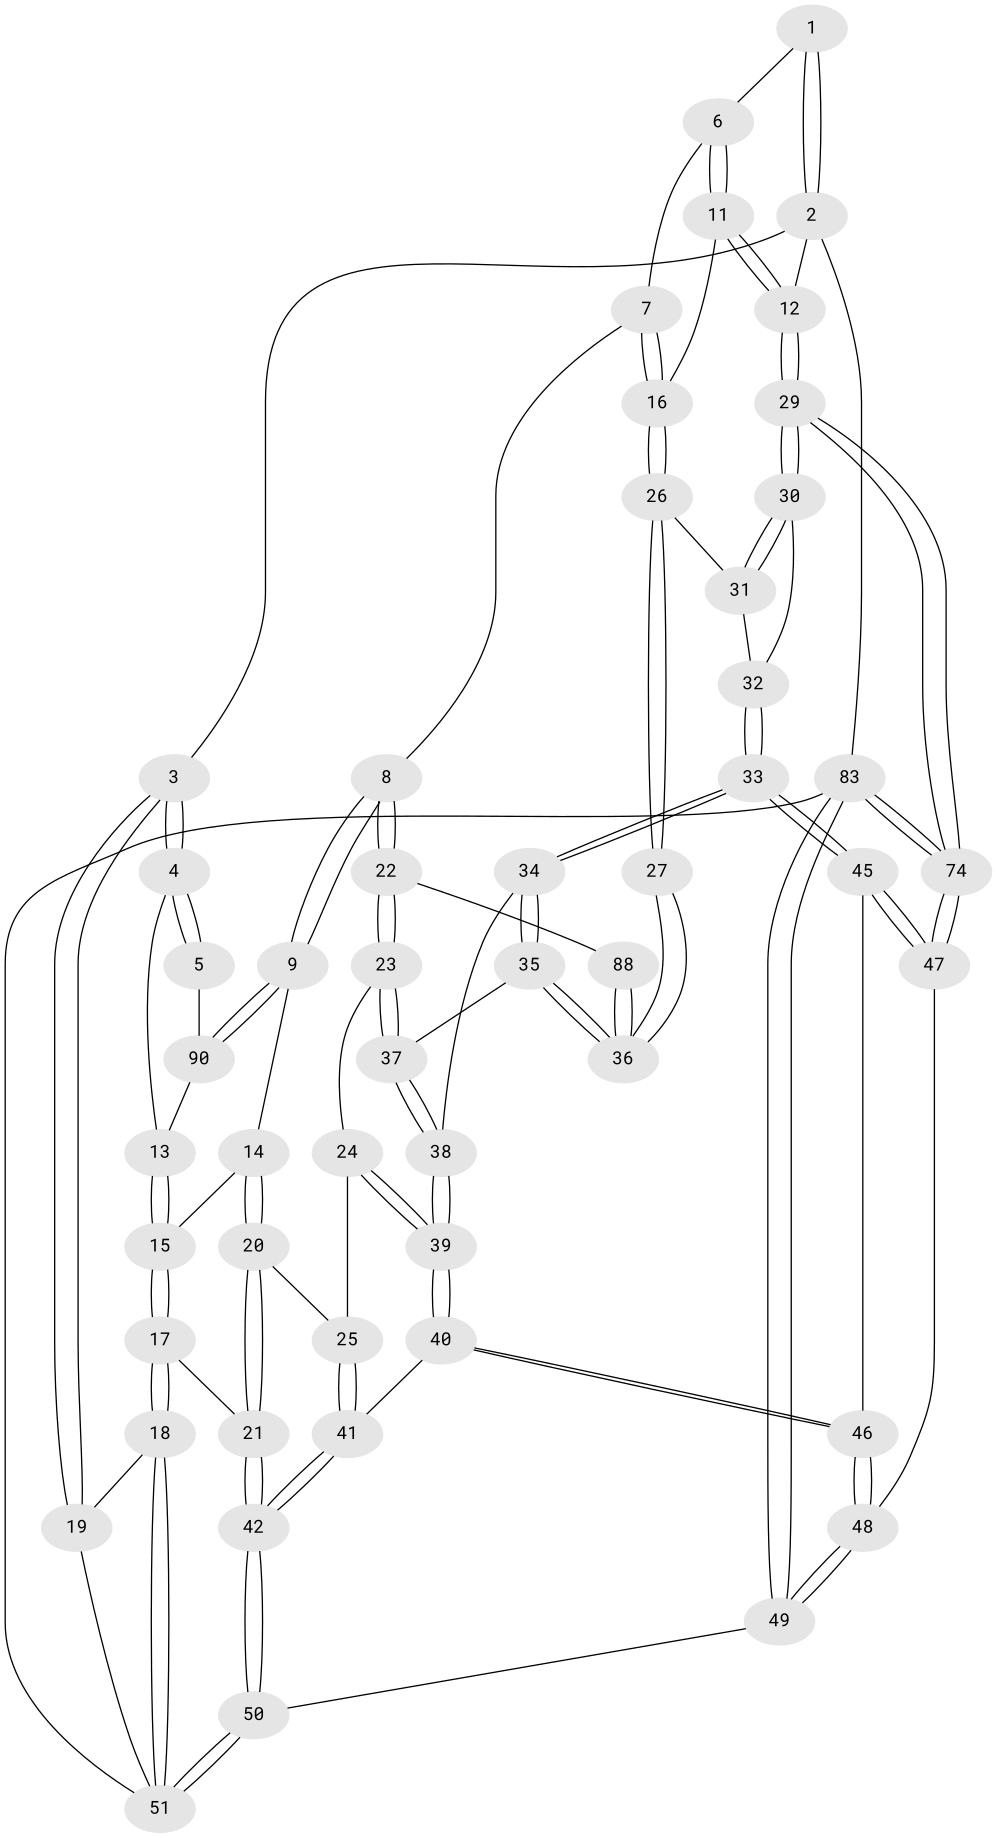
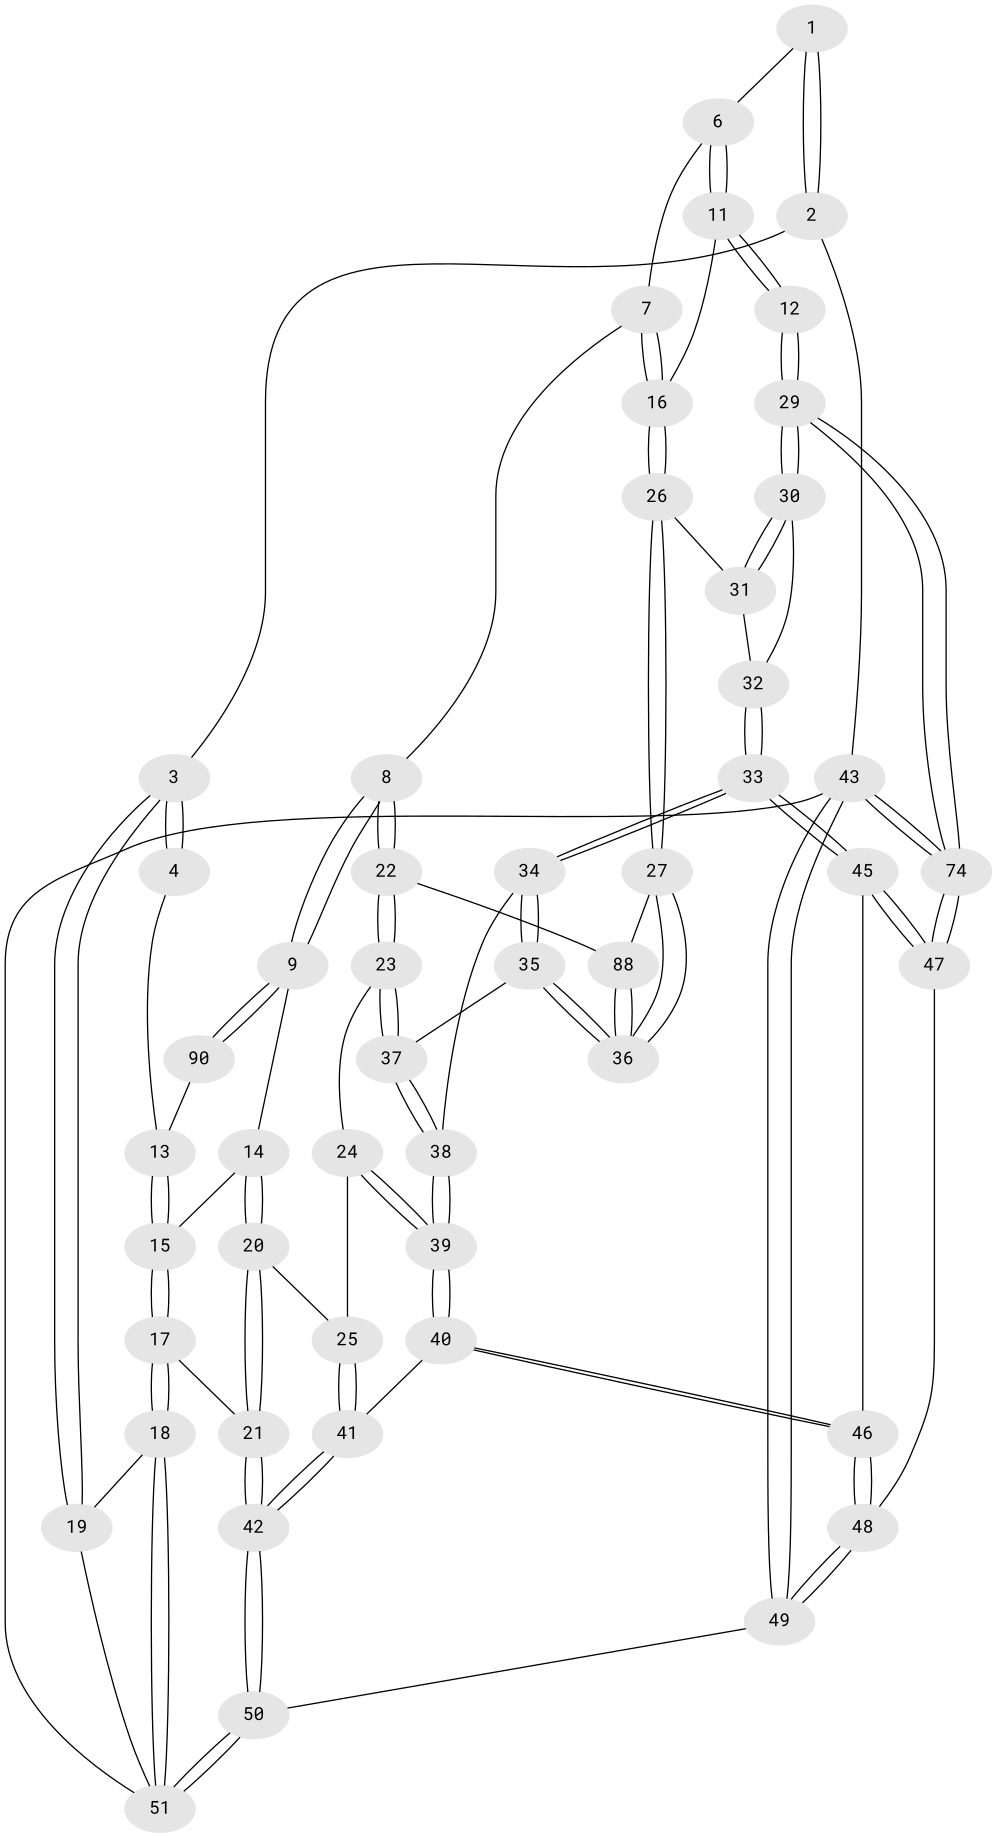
(801, 263) -> none
(850, 778) -> (850, 778)
none -> (640, 919)
(199, 966) -> none
